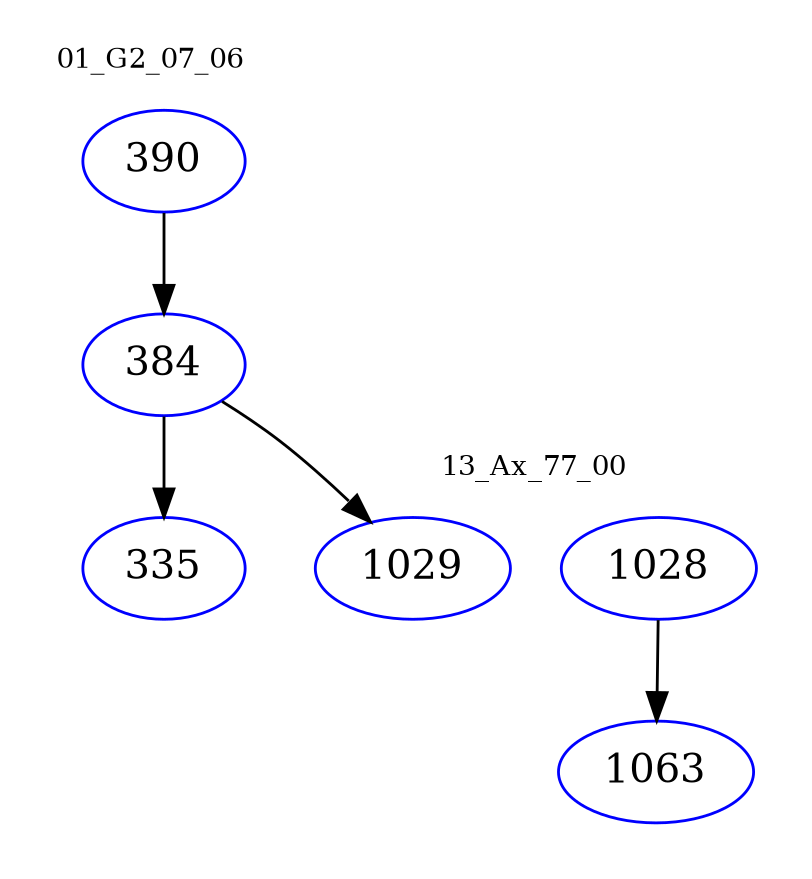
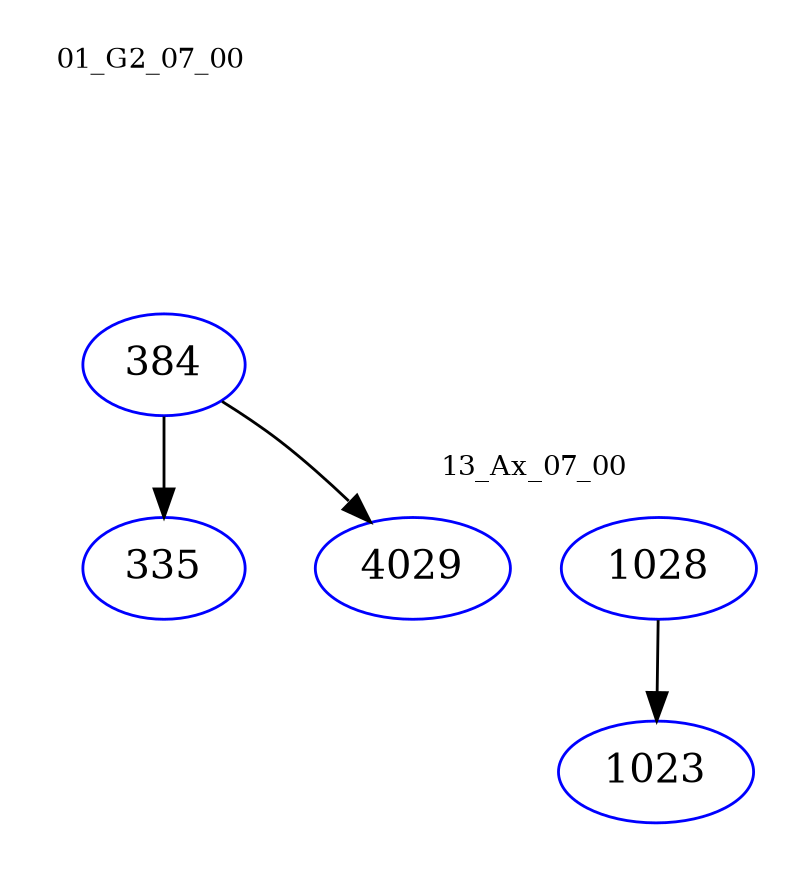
(151, 61) -> (151, 61)
(164, 161) -> none
(534, 468) -> (534, 468)
(413, 568) -> (413, 568)
(656, 772) -> (656, 772)
